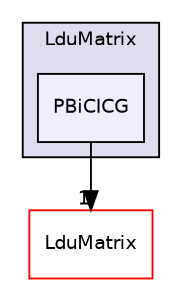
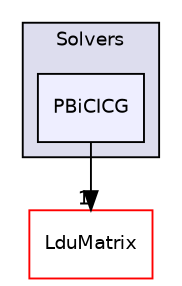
(91, 41) -> (91, 41)
